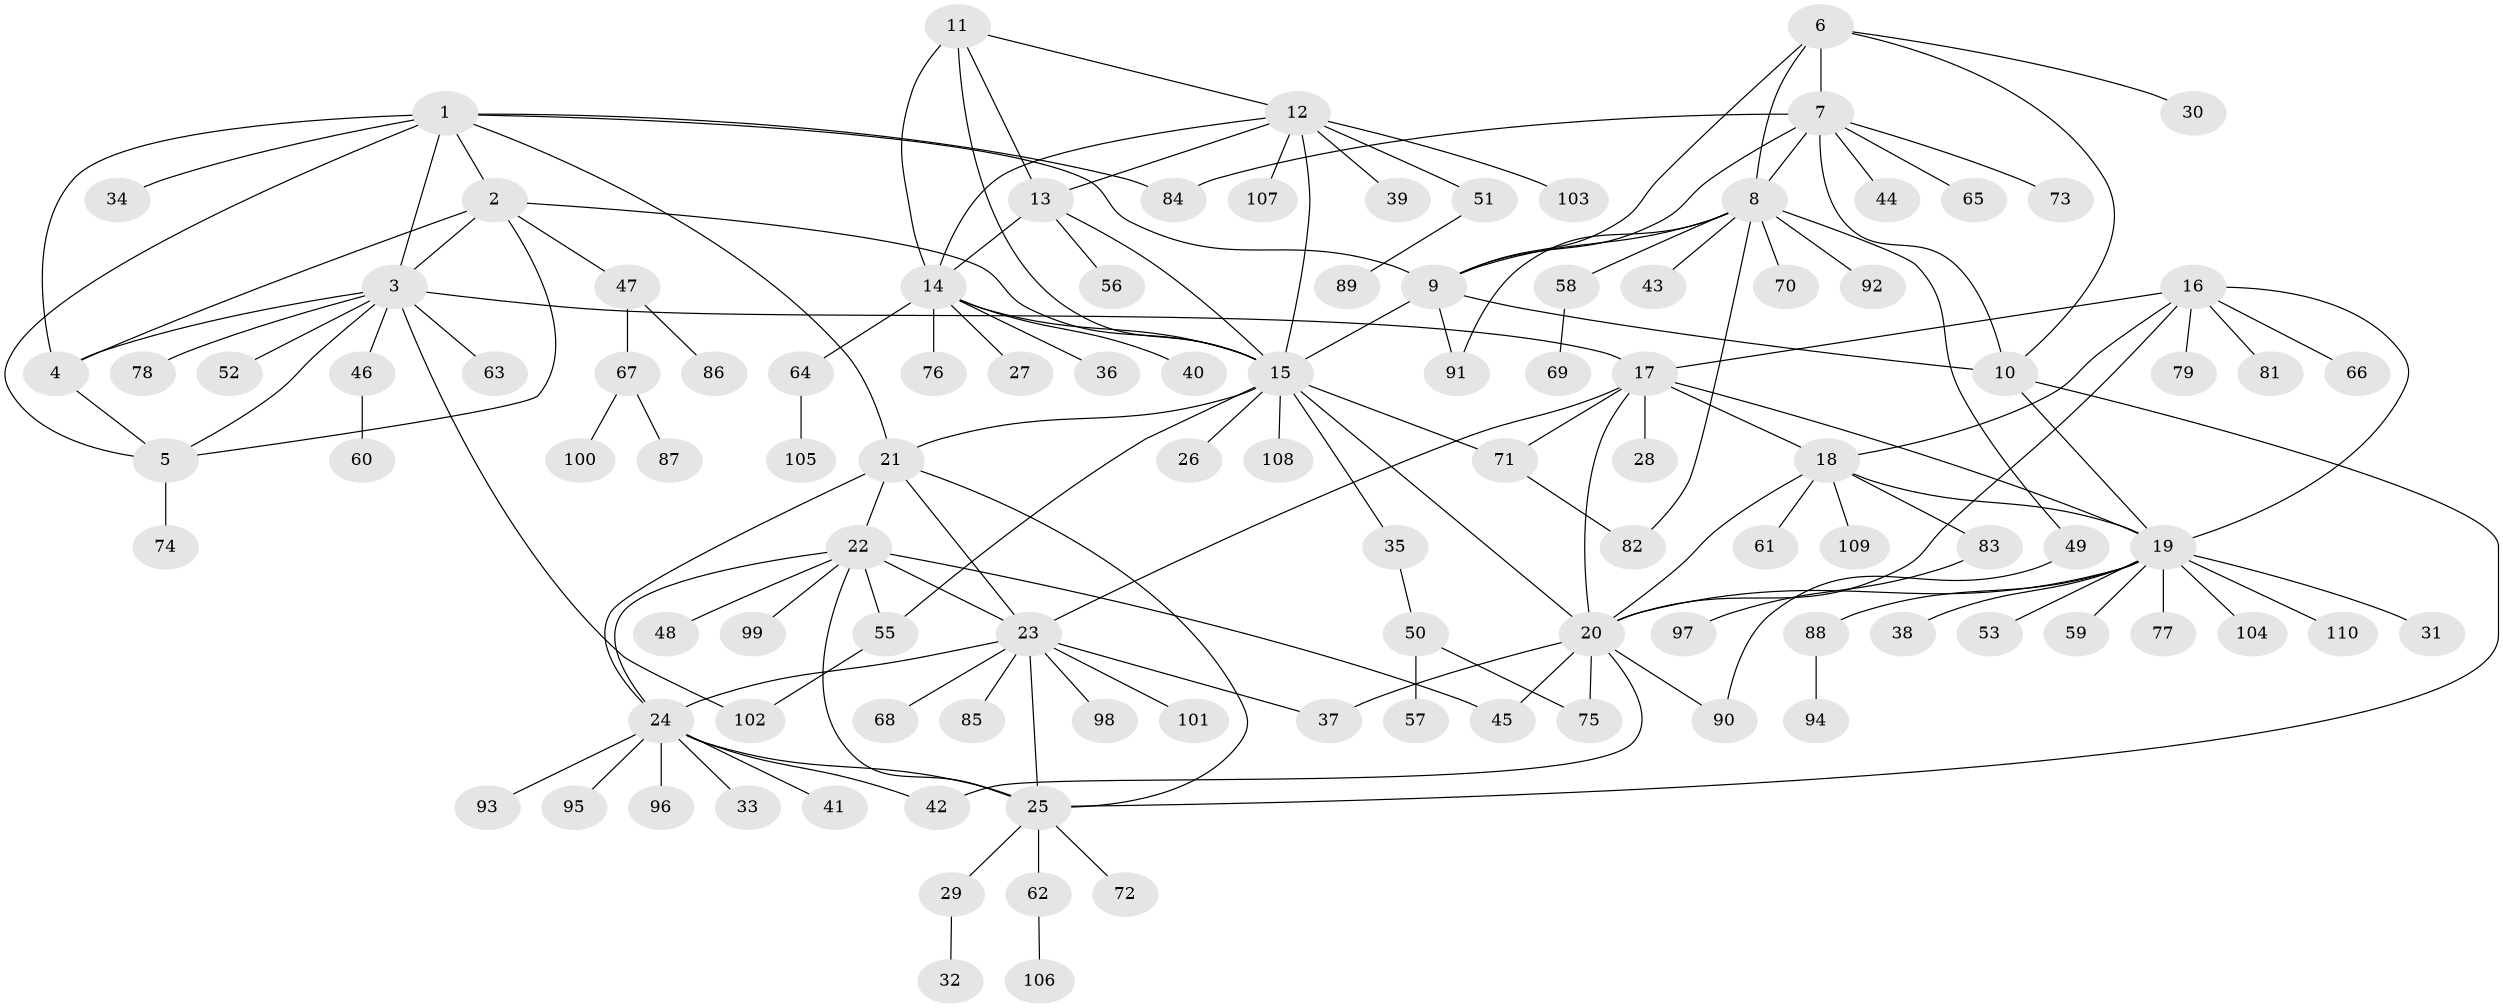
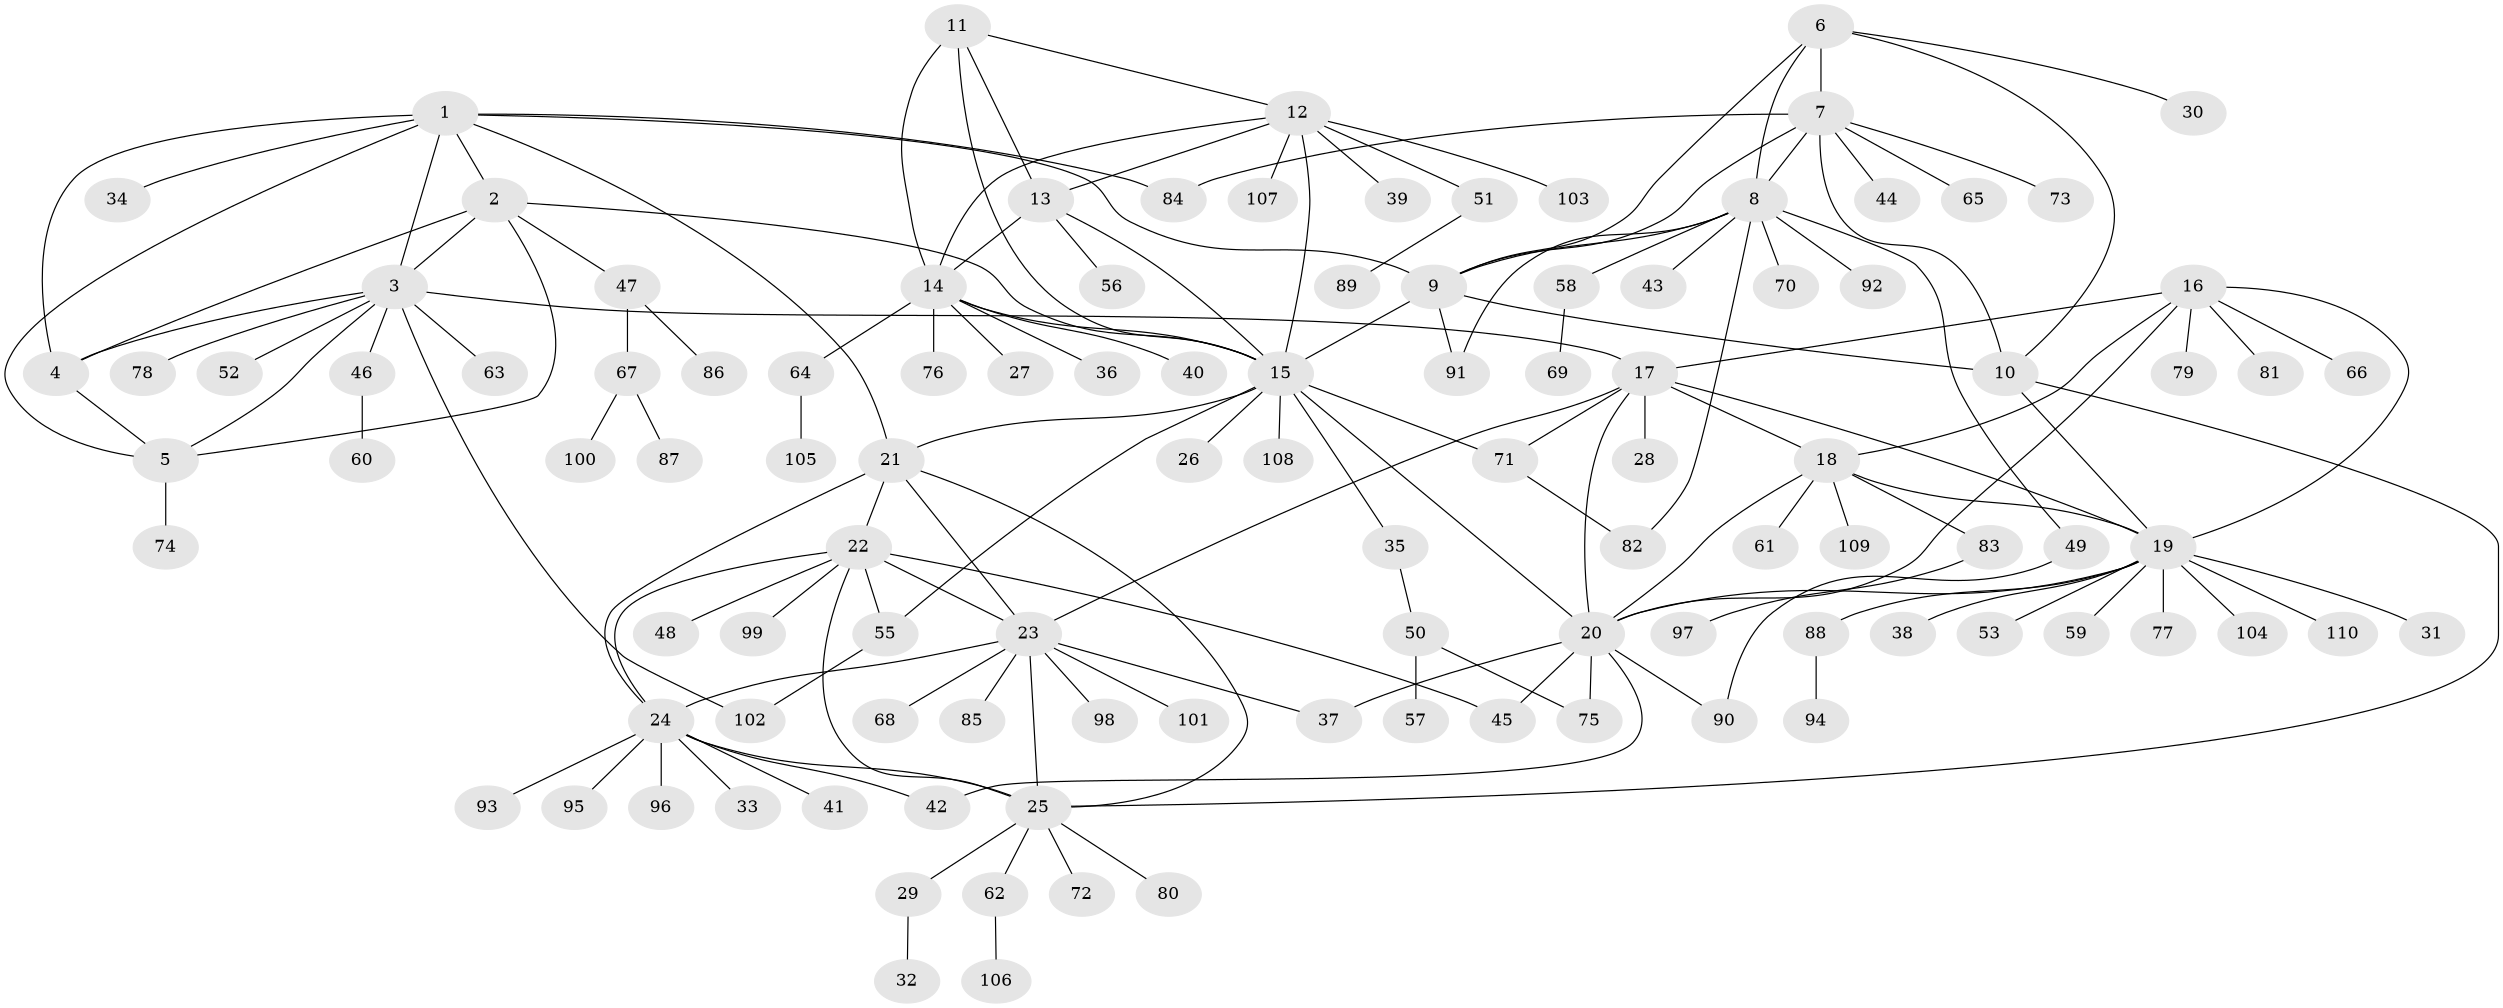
none -> (1169, 895)
